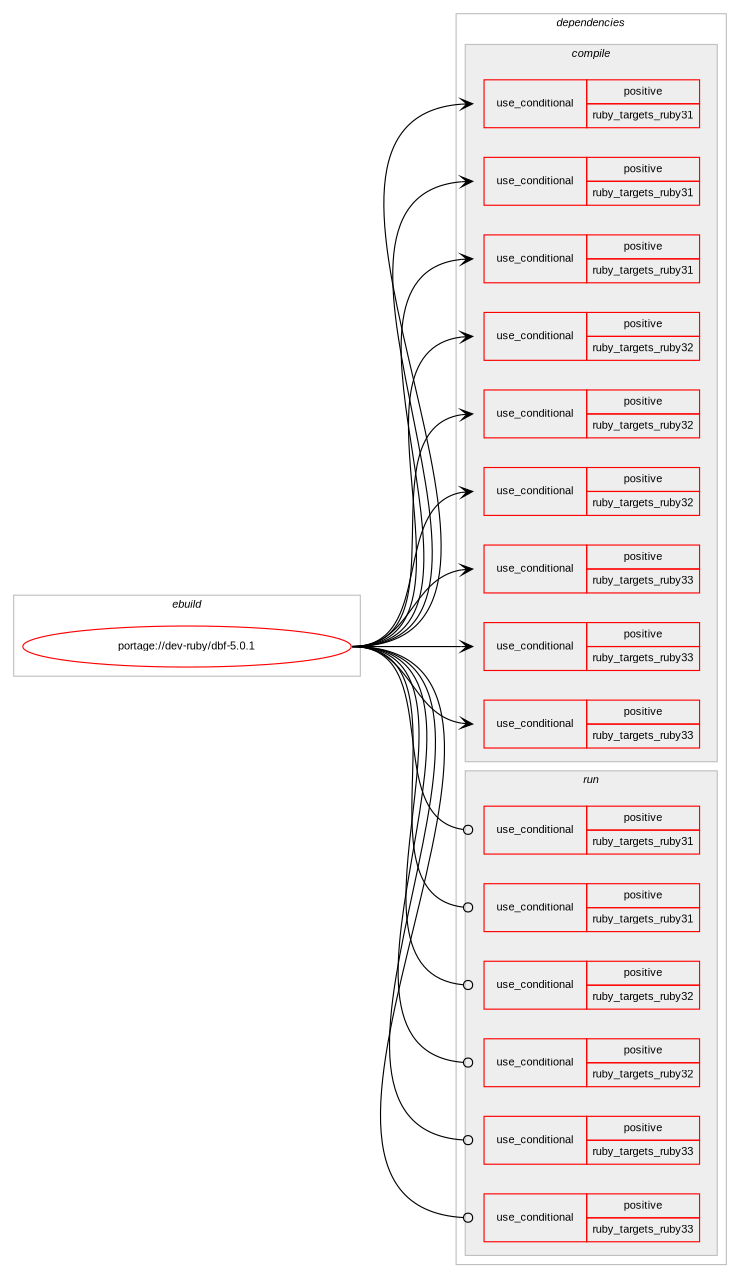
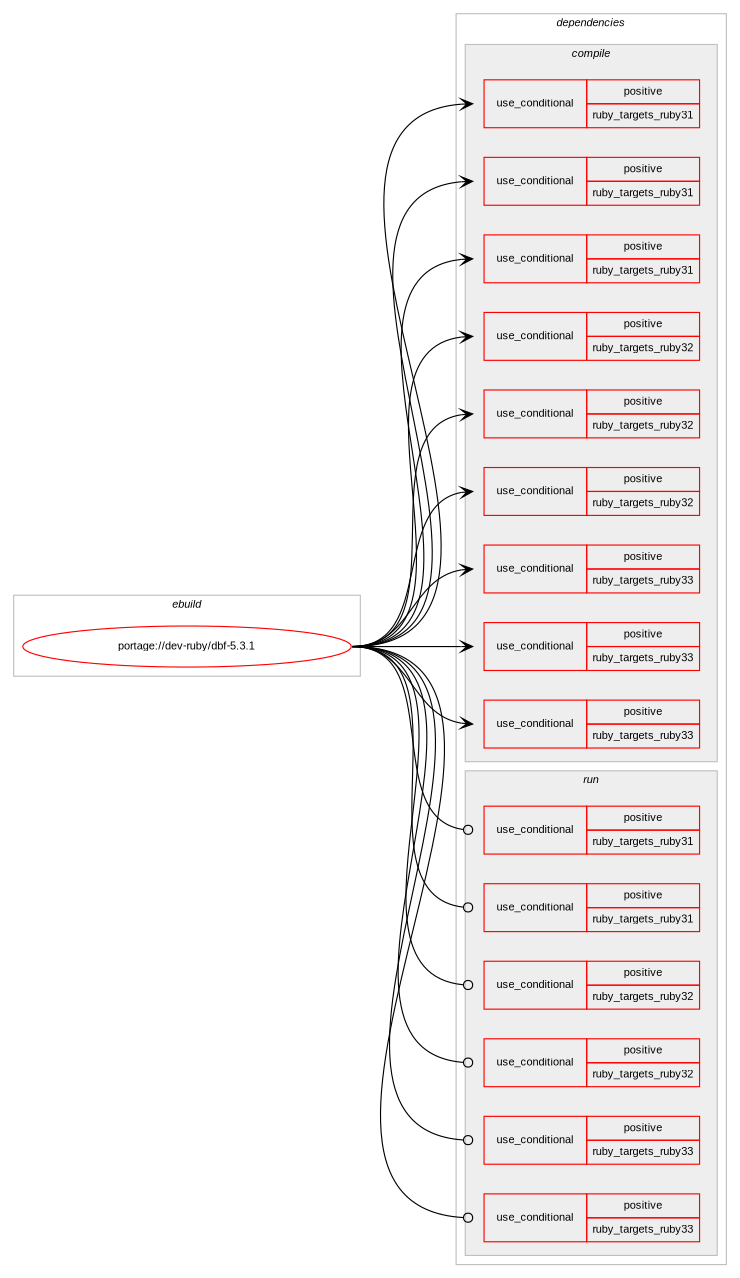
(187, 647) -> (187, 647)
